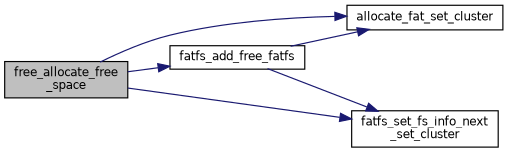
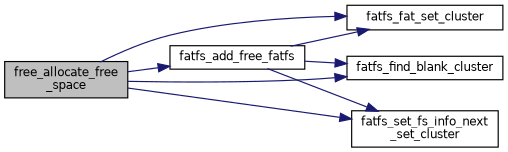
(425, 18) -> (425, 18)
none -> (425, 68)
